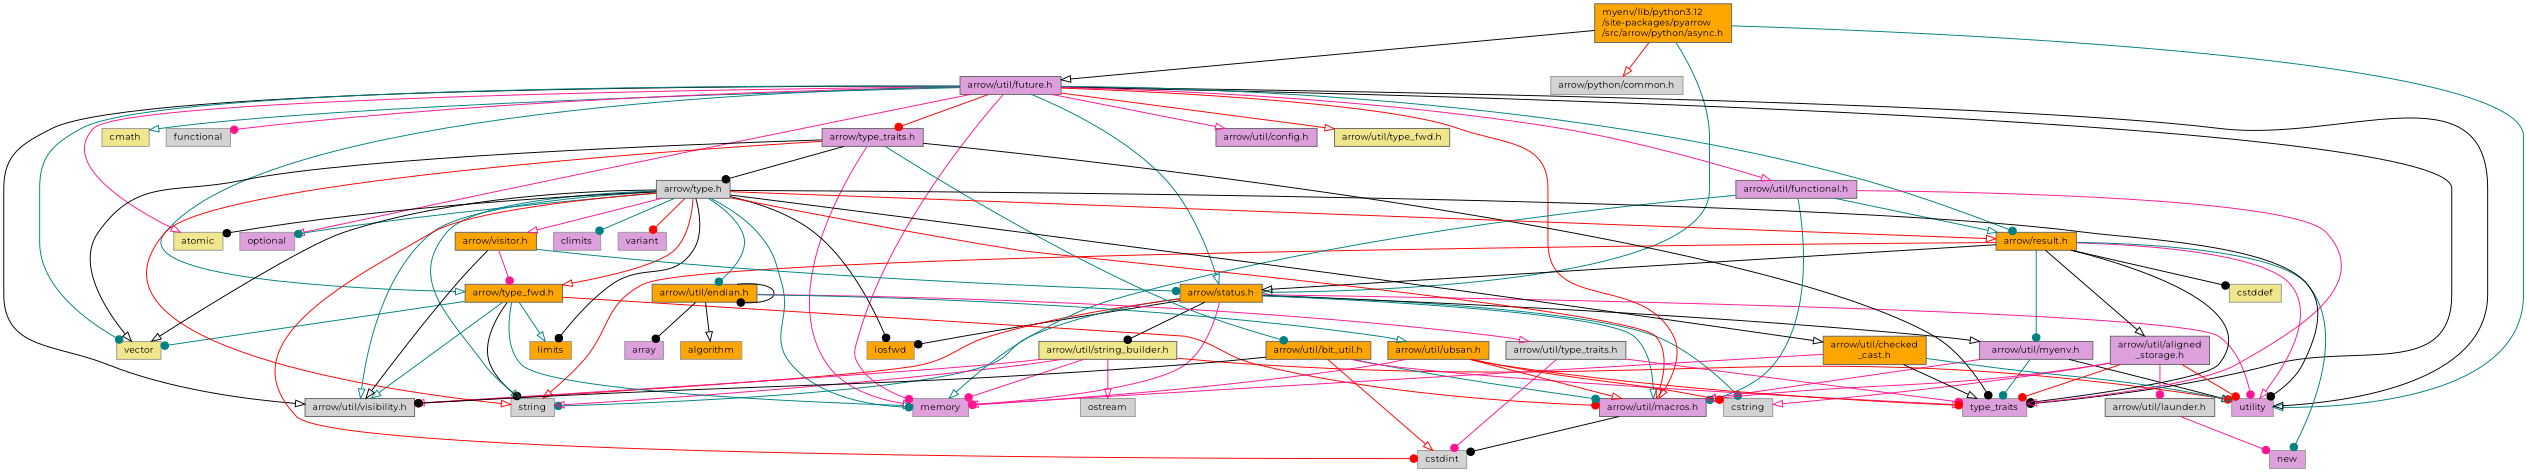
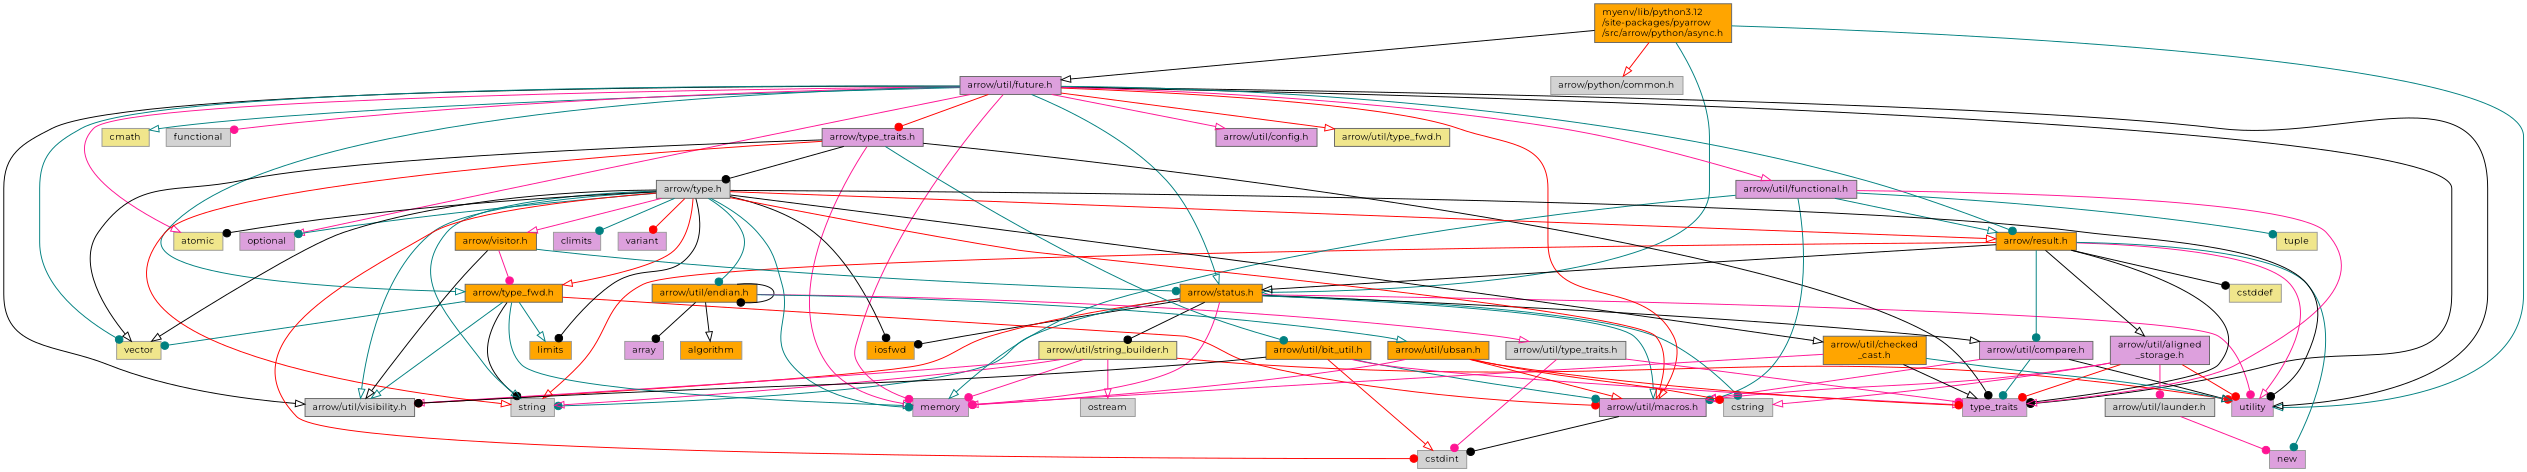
none -> (2297, 241)
(2036, 350) -> (2036, 350)
